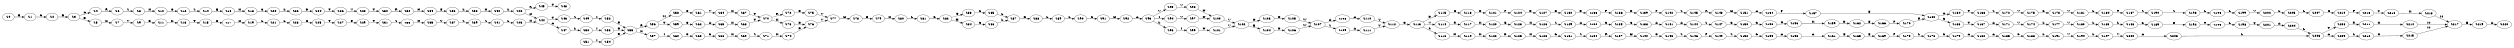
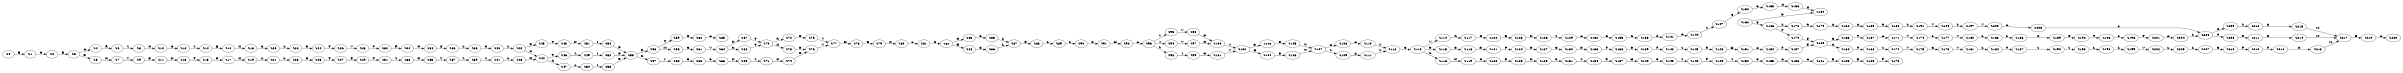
(1843, 23) -> (1781, 17)
(731, 25) -> (732, 50)
(1918, 36) -> (1782, 26)
none -> (574, 44)
